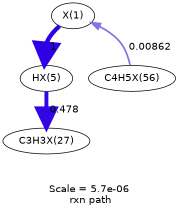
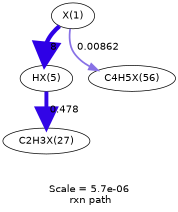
(120, 42) -> (73, 51)
(52, 47) -> (52, 47)
(46, 141) -> (46, 141)
